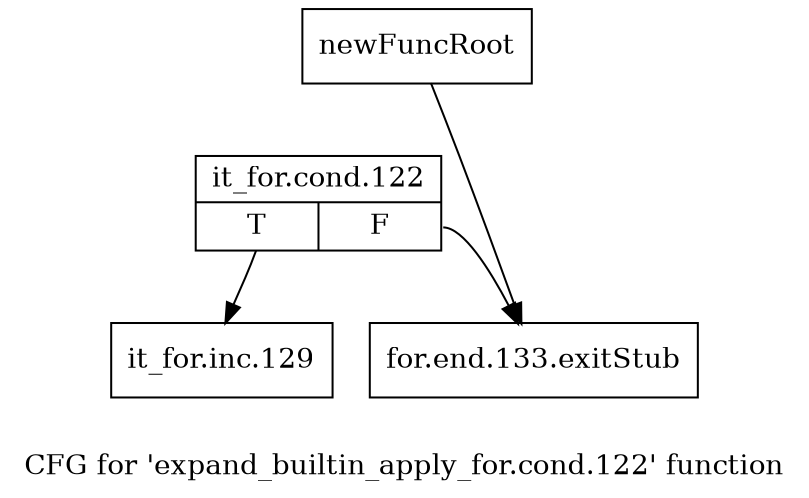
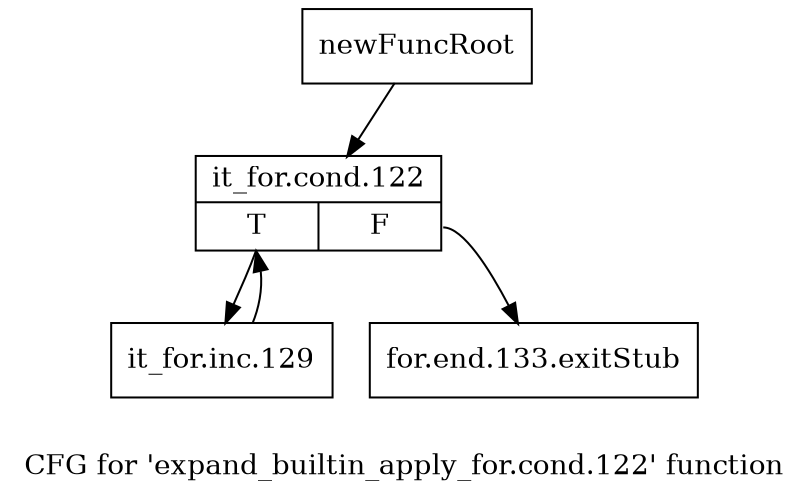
(474, 194) -> (376, 111)
none -> (260, 298)
